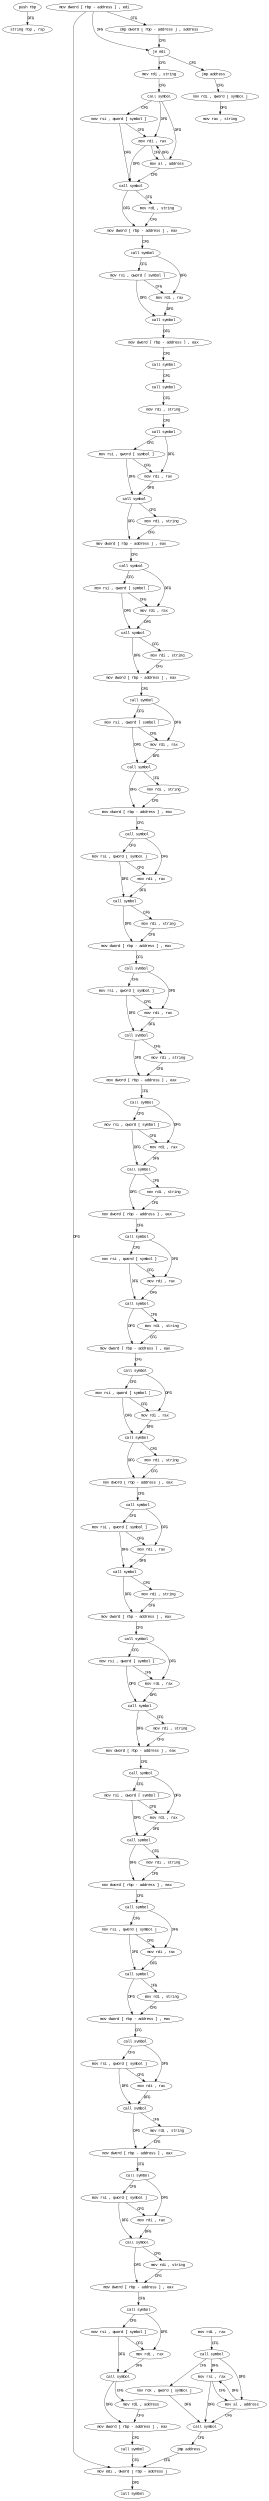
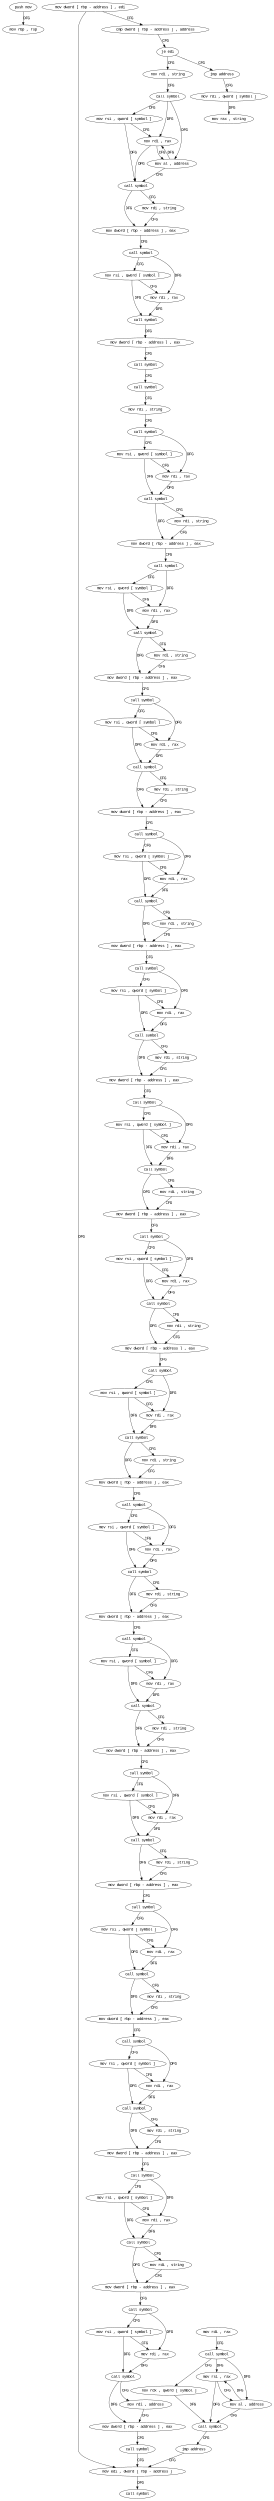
(27, 7) -> (23, 7)
(27, 30) -> (23, 30)
(109, 41) -> none
